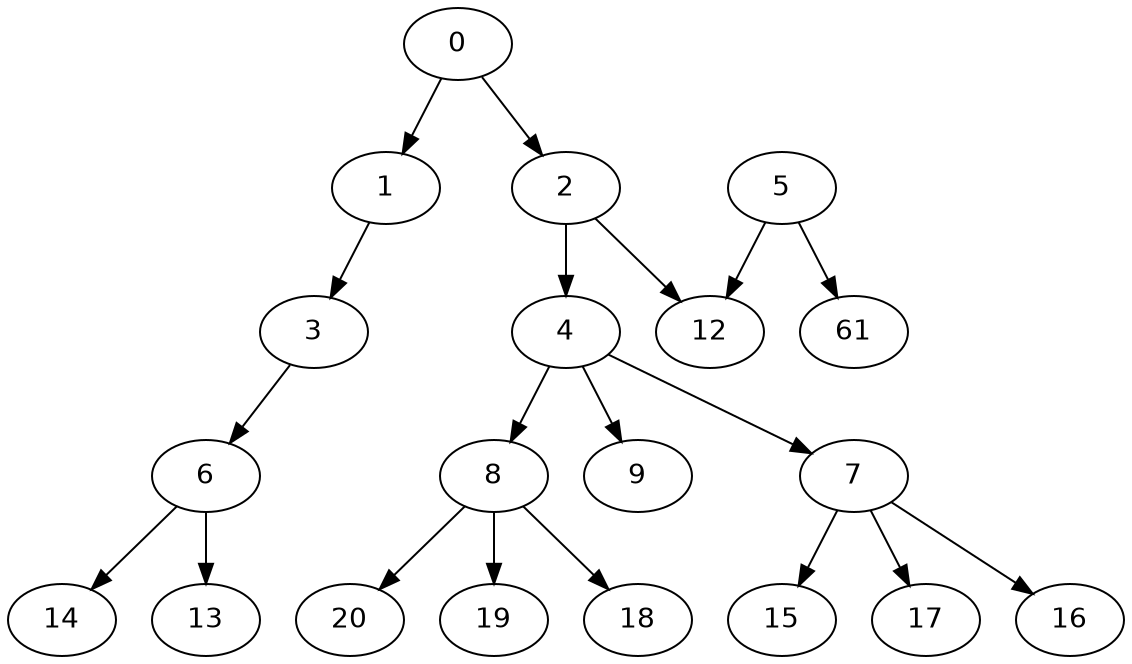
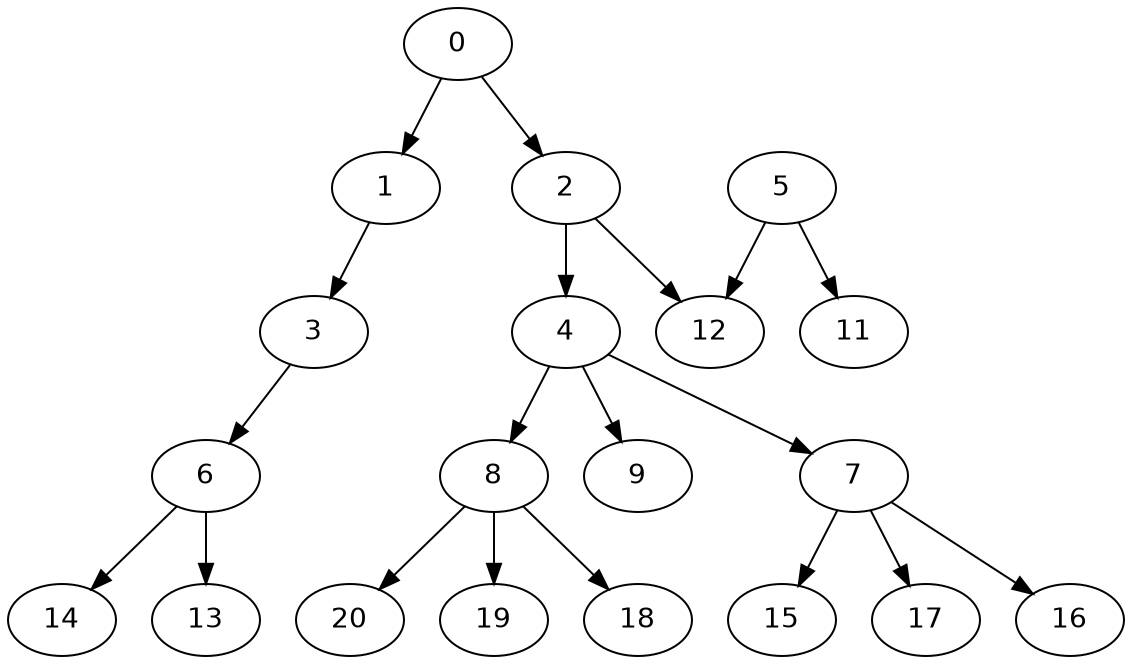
(854, 332) -> (854, 332)
